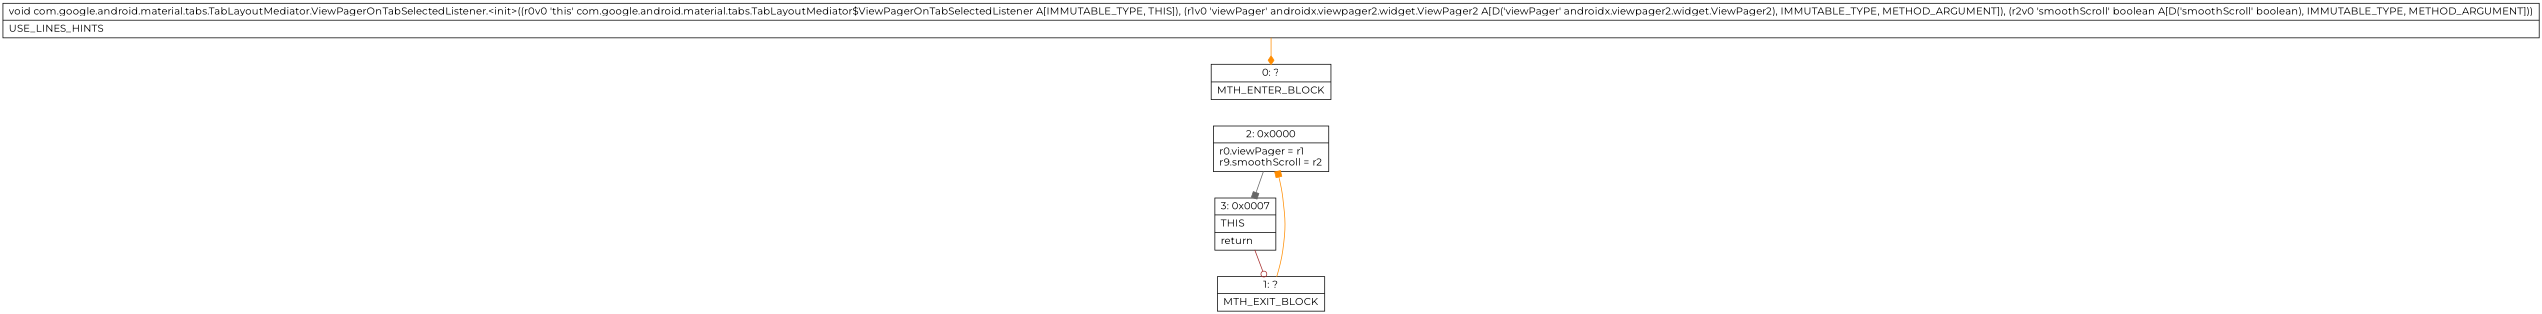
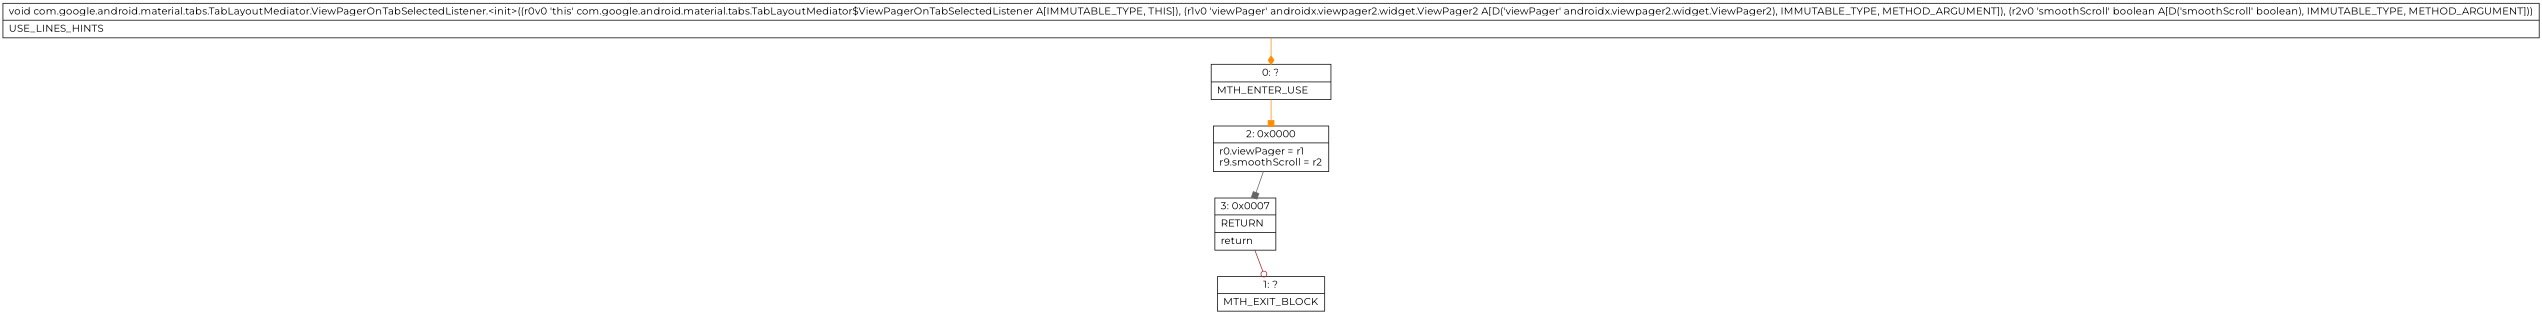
(1271, 90) -> (1263, 90)
(1233, 223) -> (1242, 223)
(1285, 228) -> (1271, 109)
